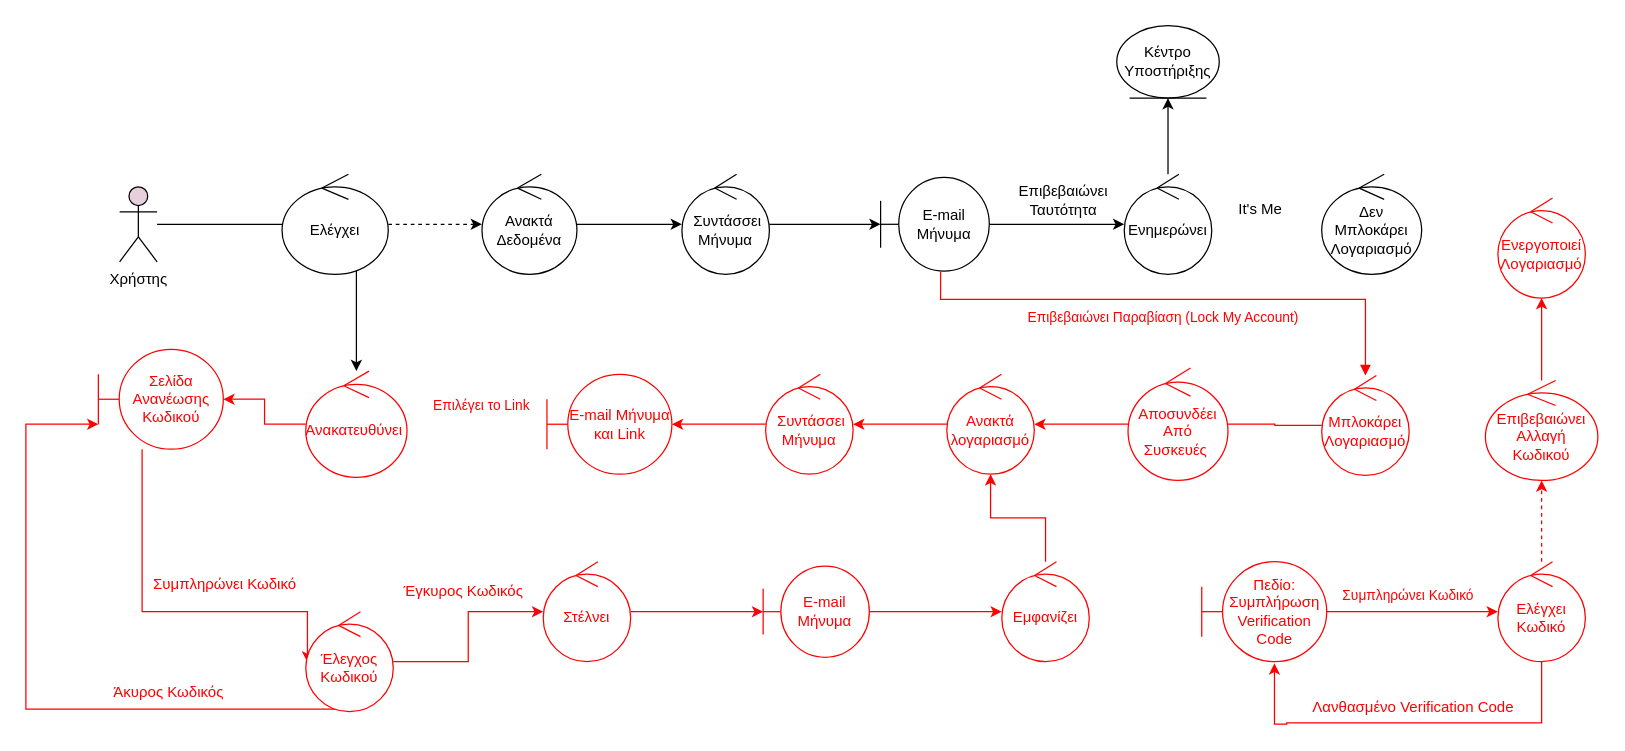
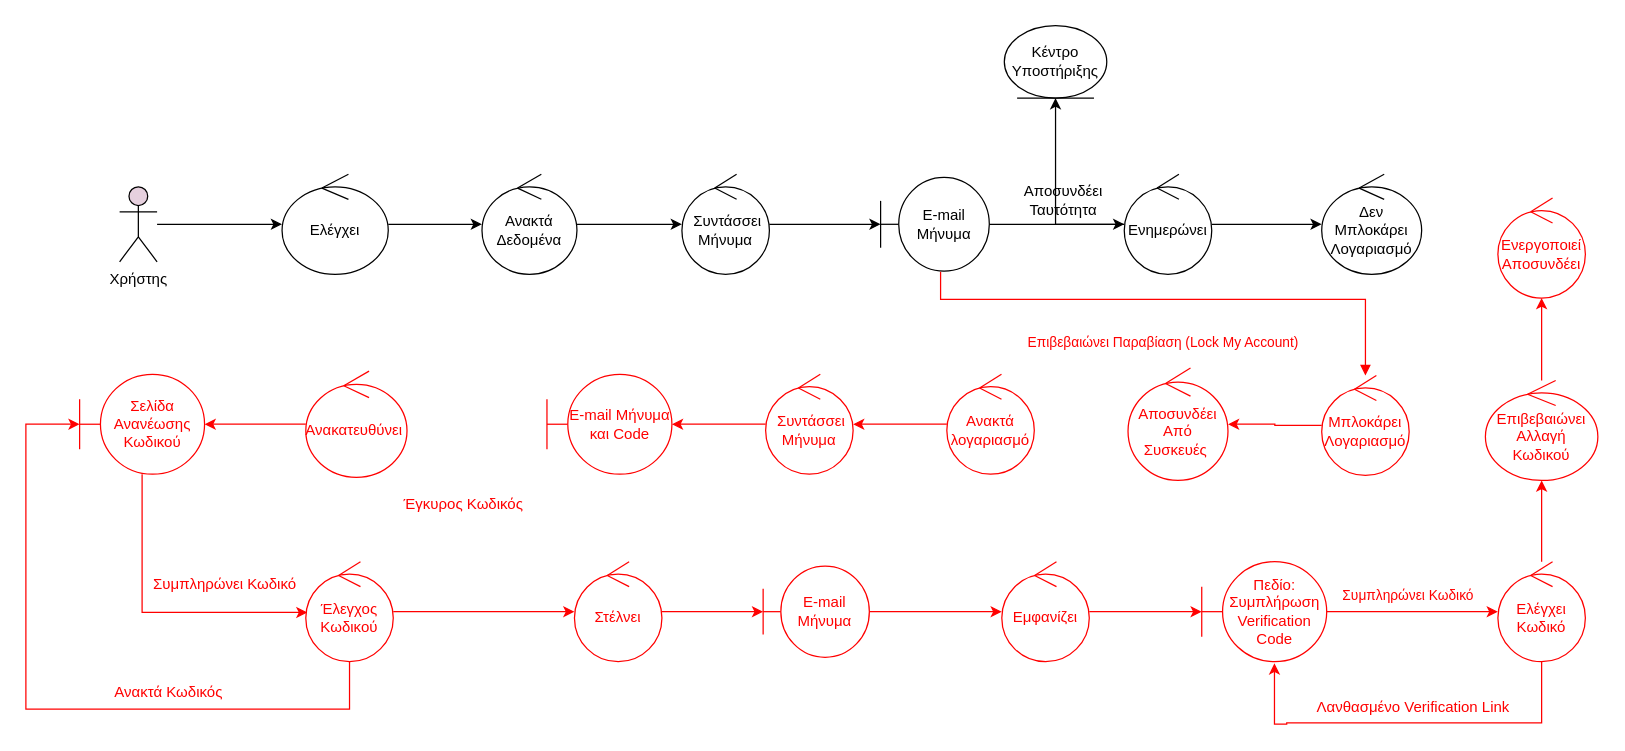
(1168, 62) -> (1056, 62)
(1064, 201) -> (1064, 201)
(1258, 209) -> none
(431, 224) -> (431, 224)
none -> (1263, 224)
(1542, 254) -> (1542, 254)
(356, 316) -> (272, 224)
(1163, 318) -> (1163, 343)
(161, 399) -> (142, 424)
(483, 405) -> none
(620, 424) -> (620, 424)
(1086, 424) -> none
(1234, 424) -> (1238, 424)
(1023, 518) -> (1142, 612)
(1542, 524) -> (1542, 524)
(463, 592) -> (463, 504)
(587, 612) -> (618, 612)
(349, 662) -> (349, 612)
(169, 693) -> (169, 693)
(1414, 708) -> (1414, 708)
